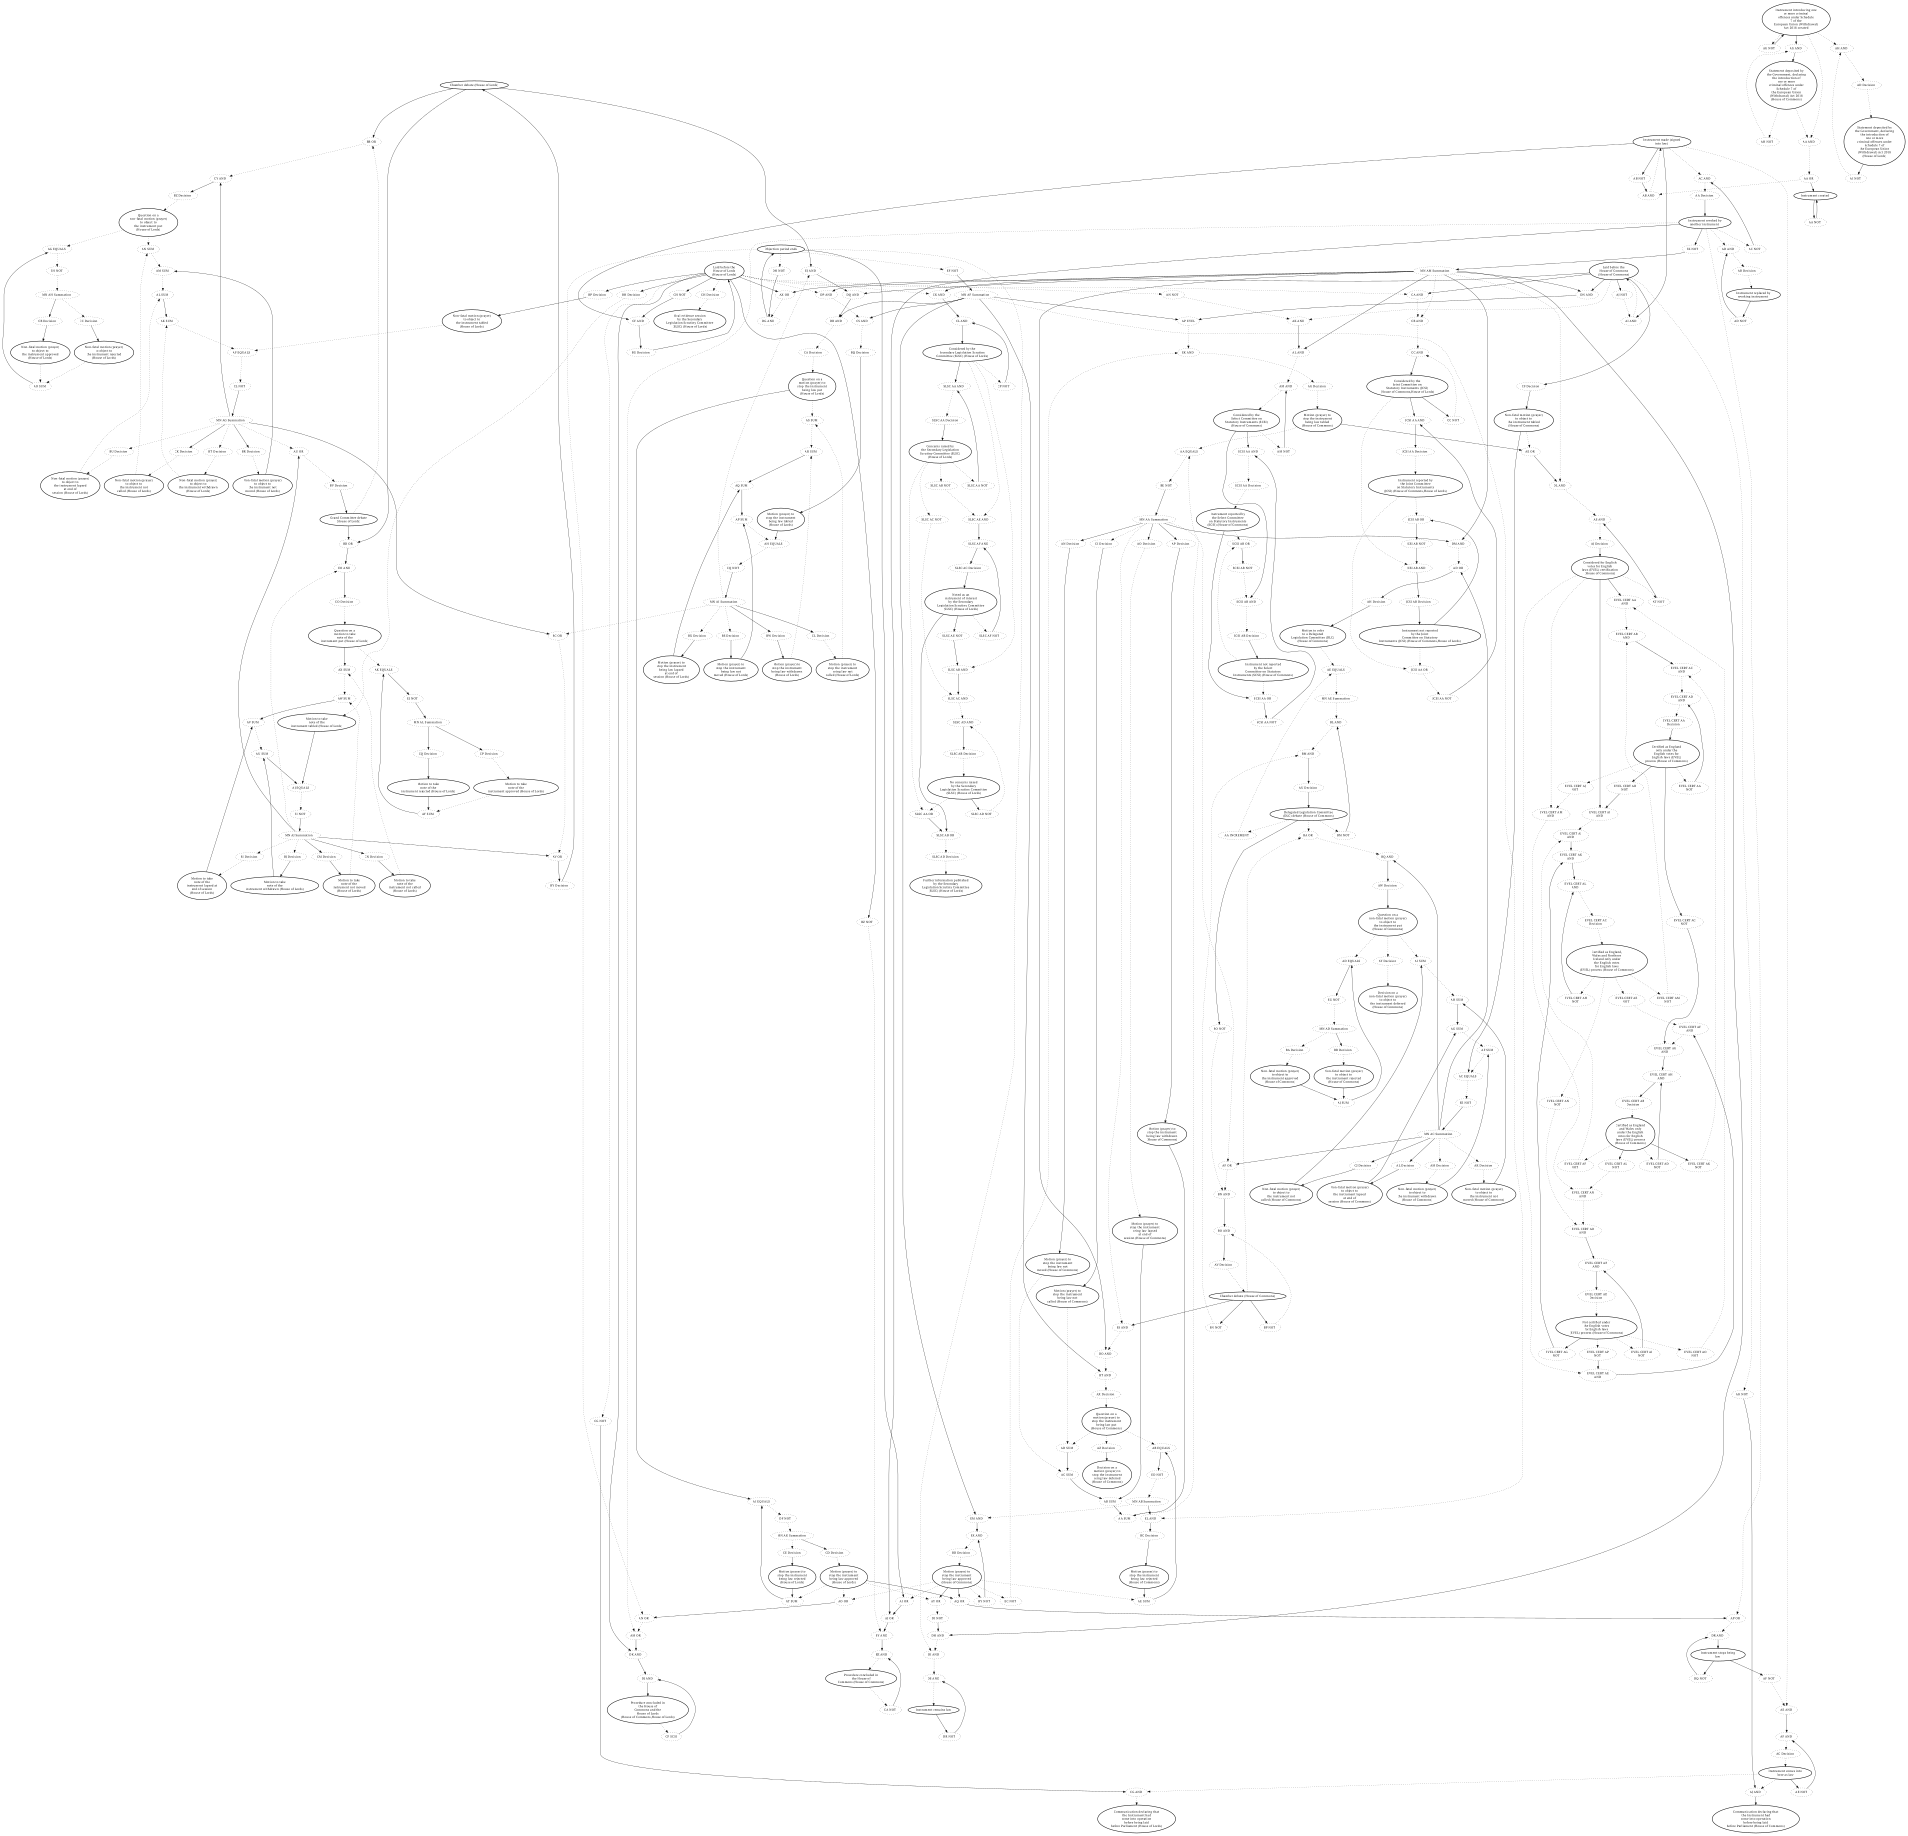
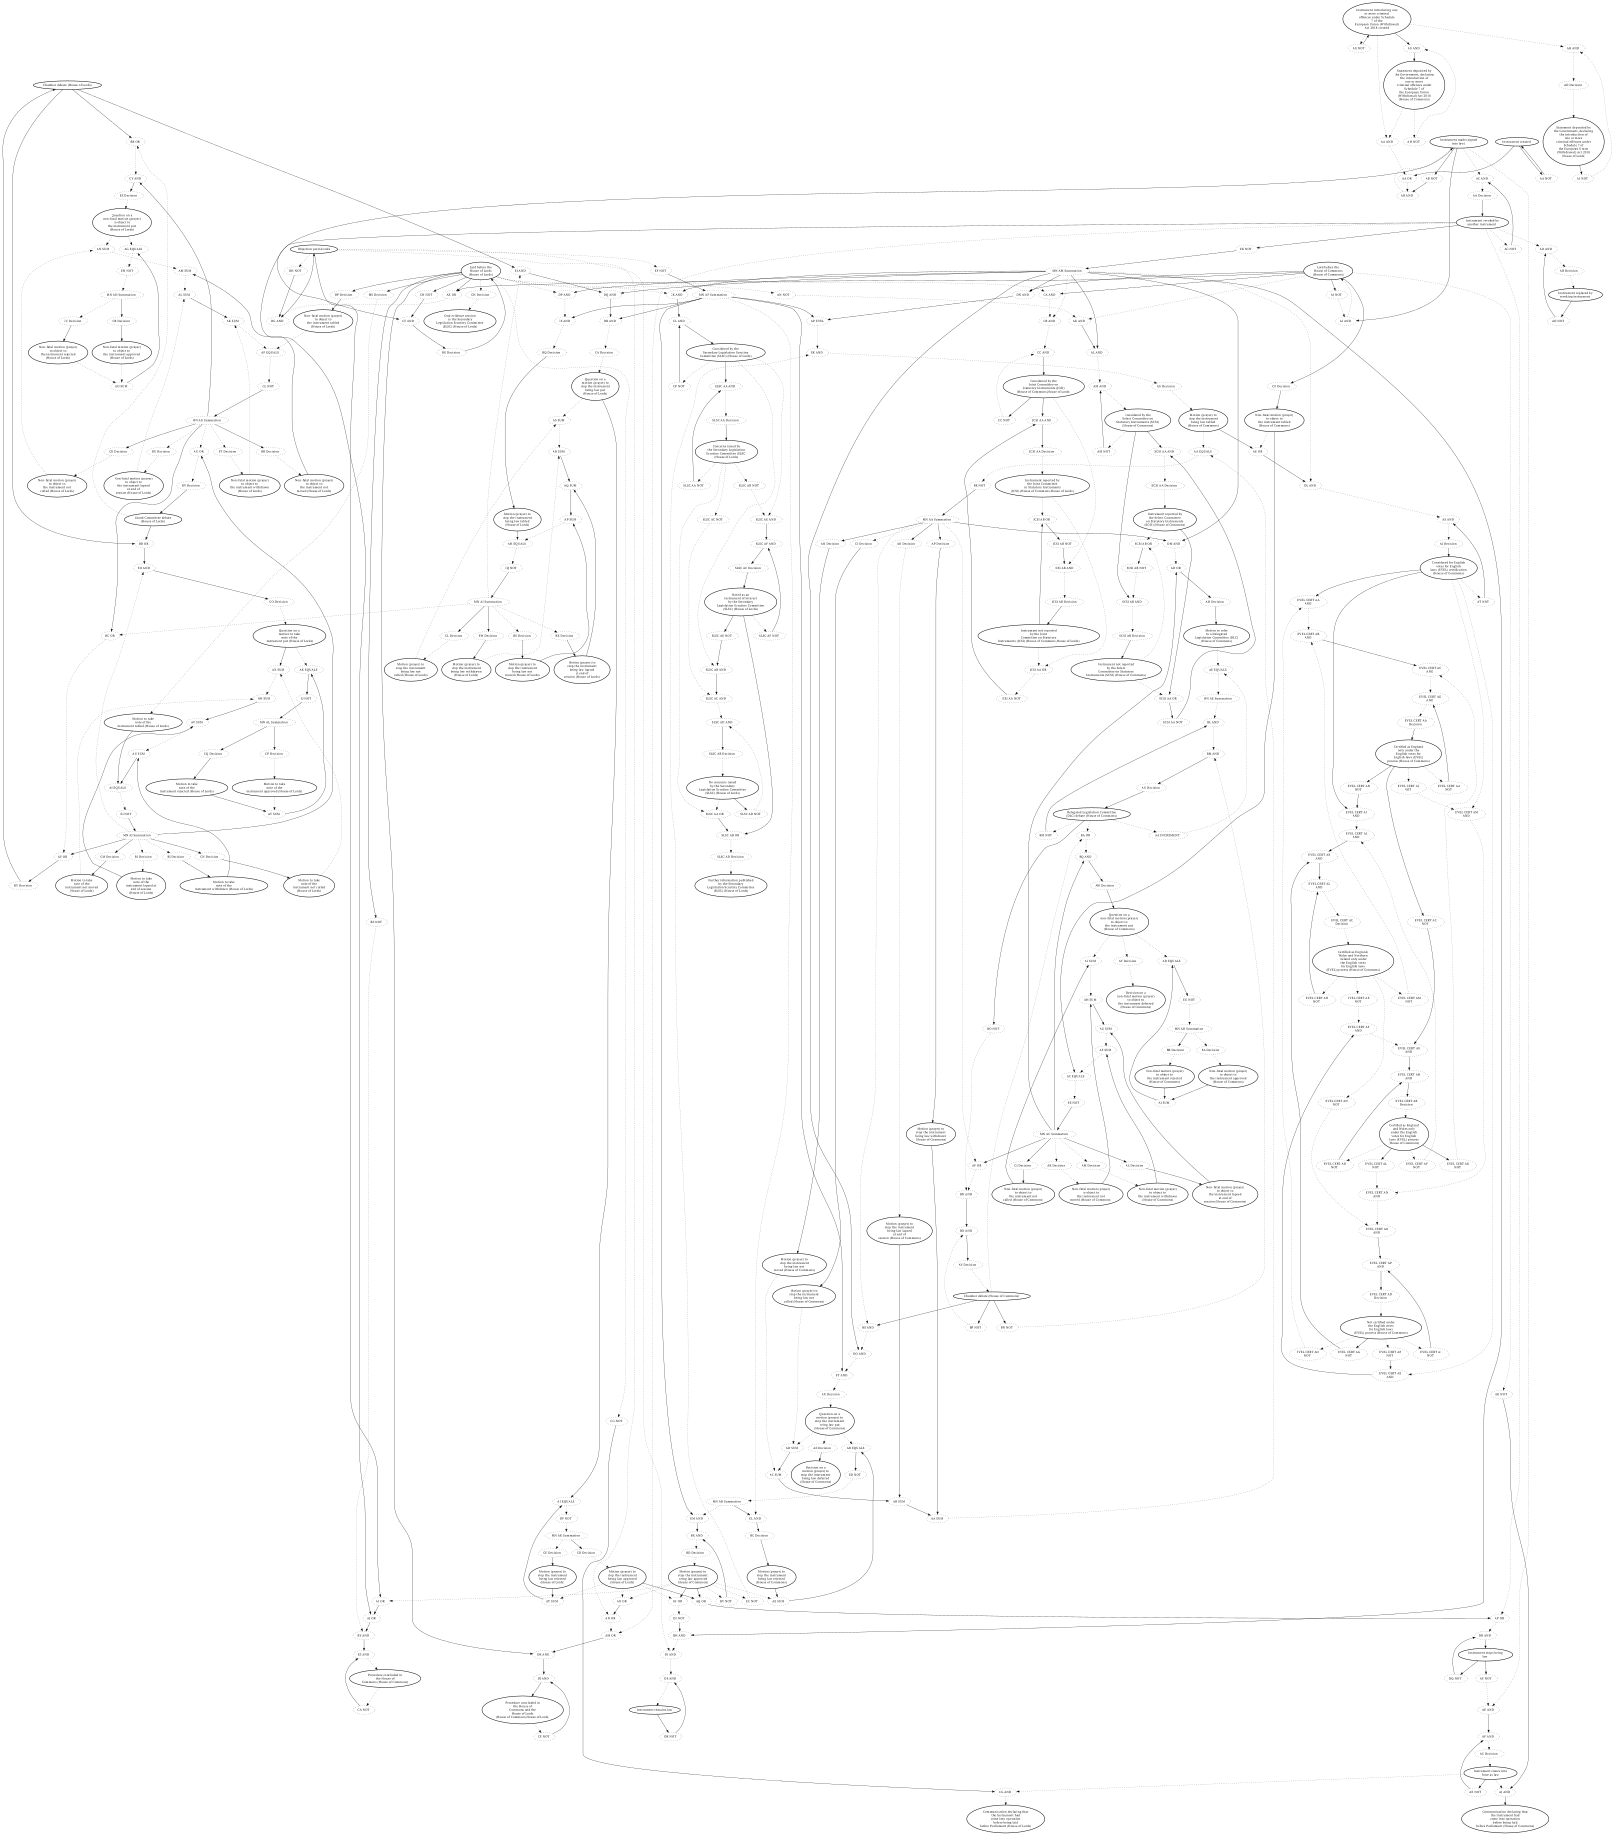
(1812, 186) -> (1469, 172)
(1418, 585) -> (1065, 584)
(671, 1737) -> (544, 1737)
